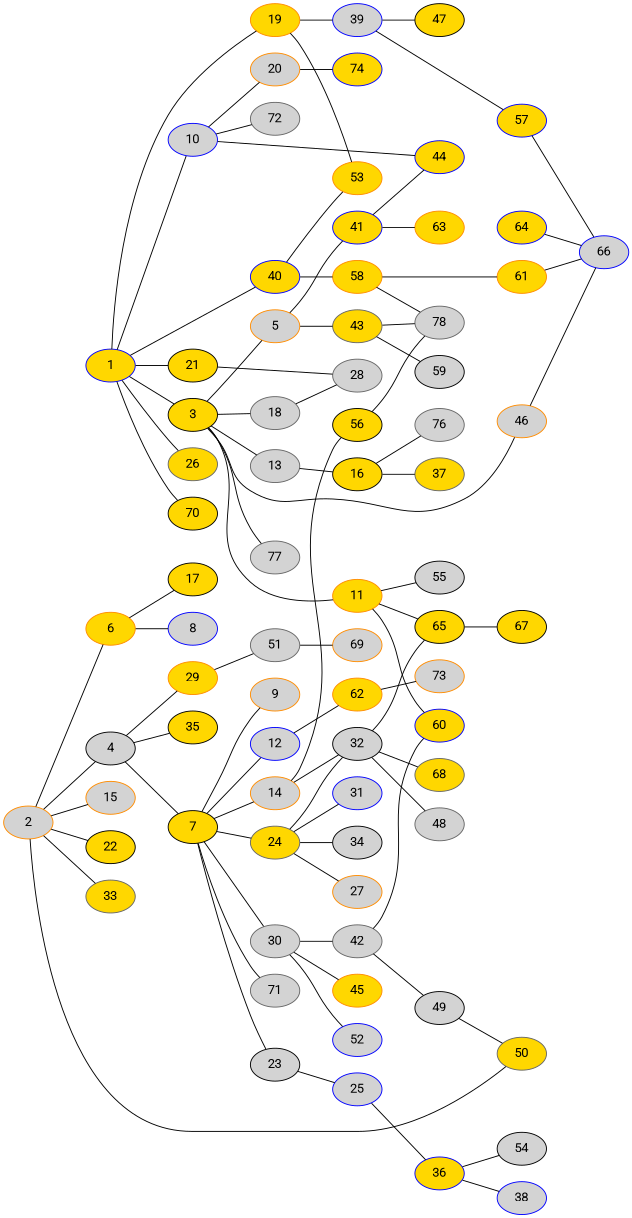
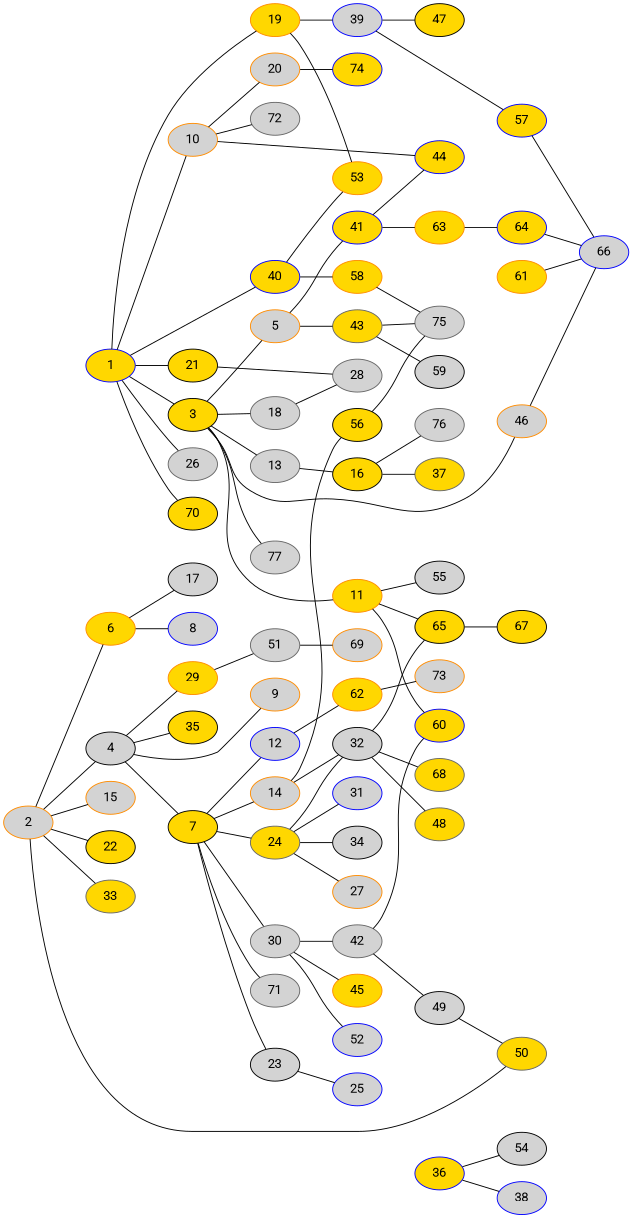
(193, 140) -> (193, 140)
none -> (481, 228)
(440, 277) -> none
(440, 323) -> (440, 323)
(193, 464) -> (193, 464)
(193, 579) -> (193, 579)
(229, 758) -> (207, 756)
(440, 824) -> (440, 824)
(399, 1132) -> none
